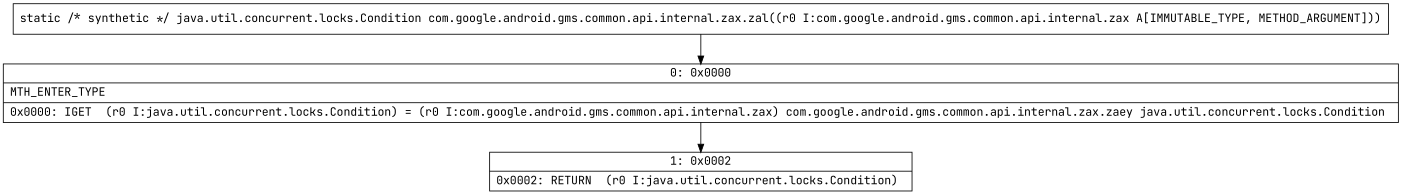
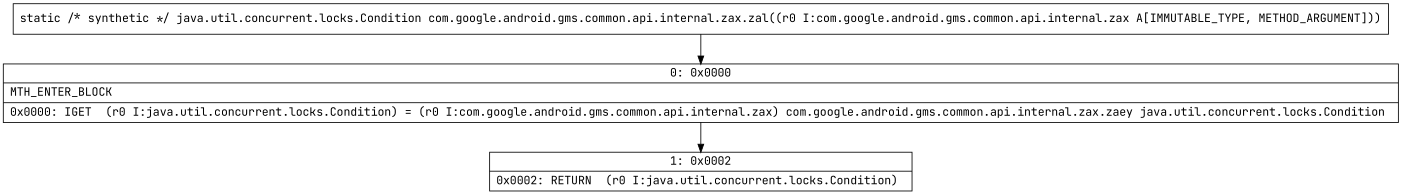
(58, 92) -> (61, 92)
